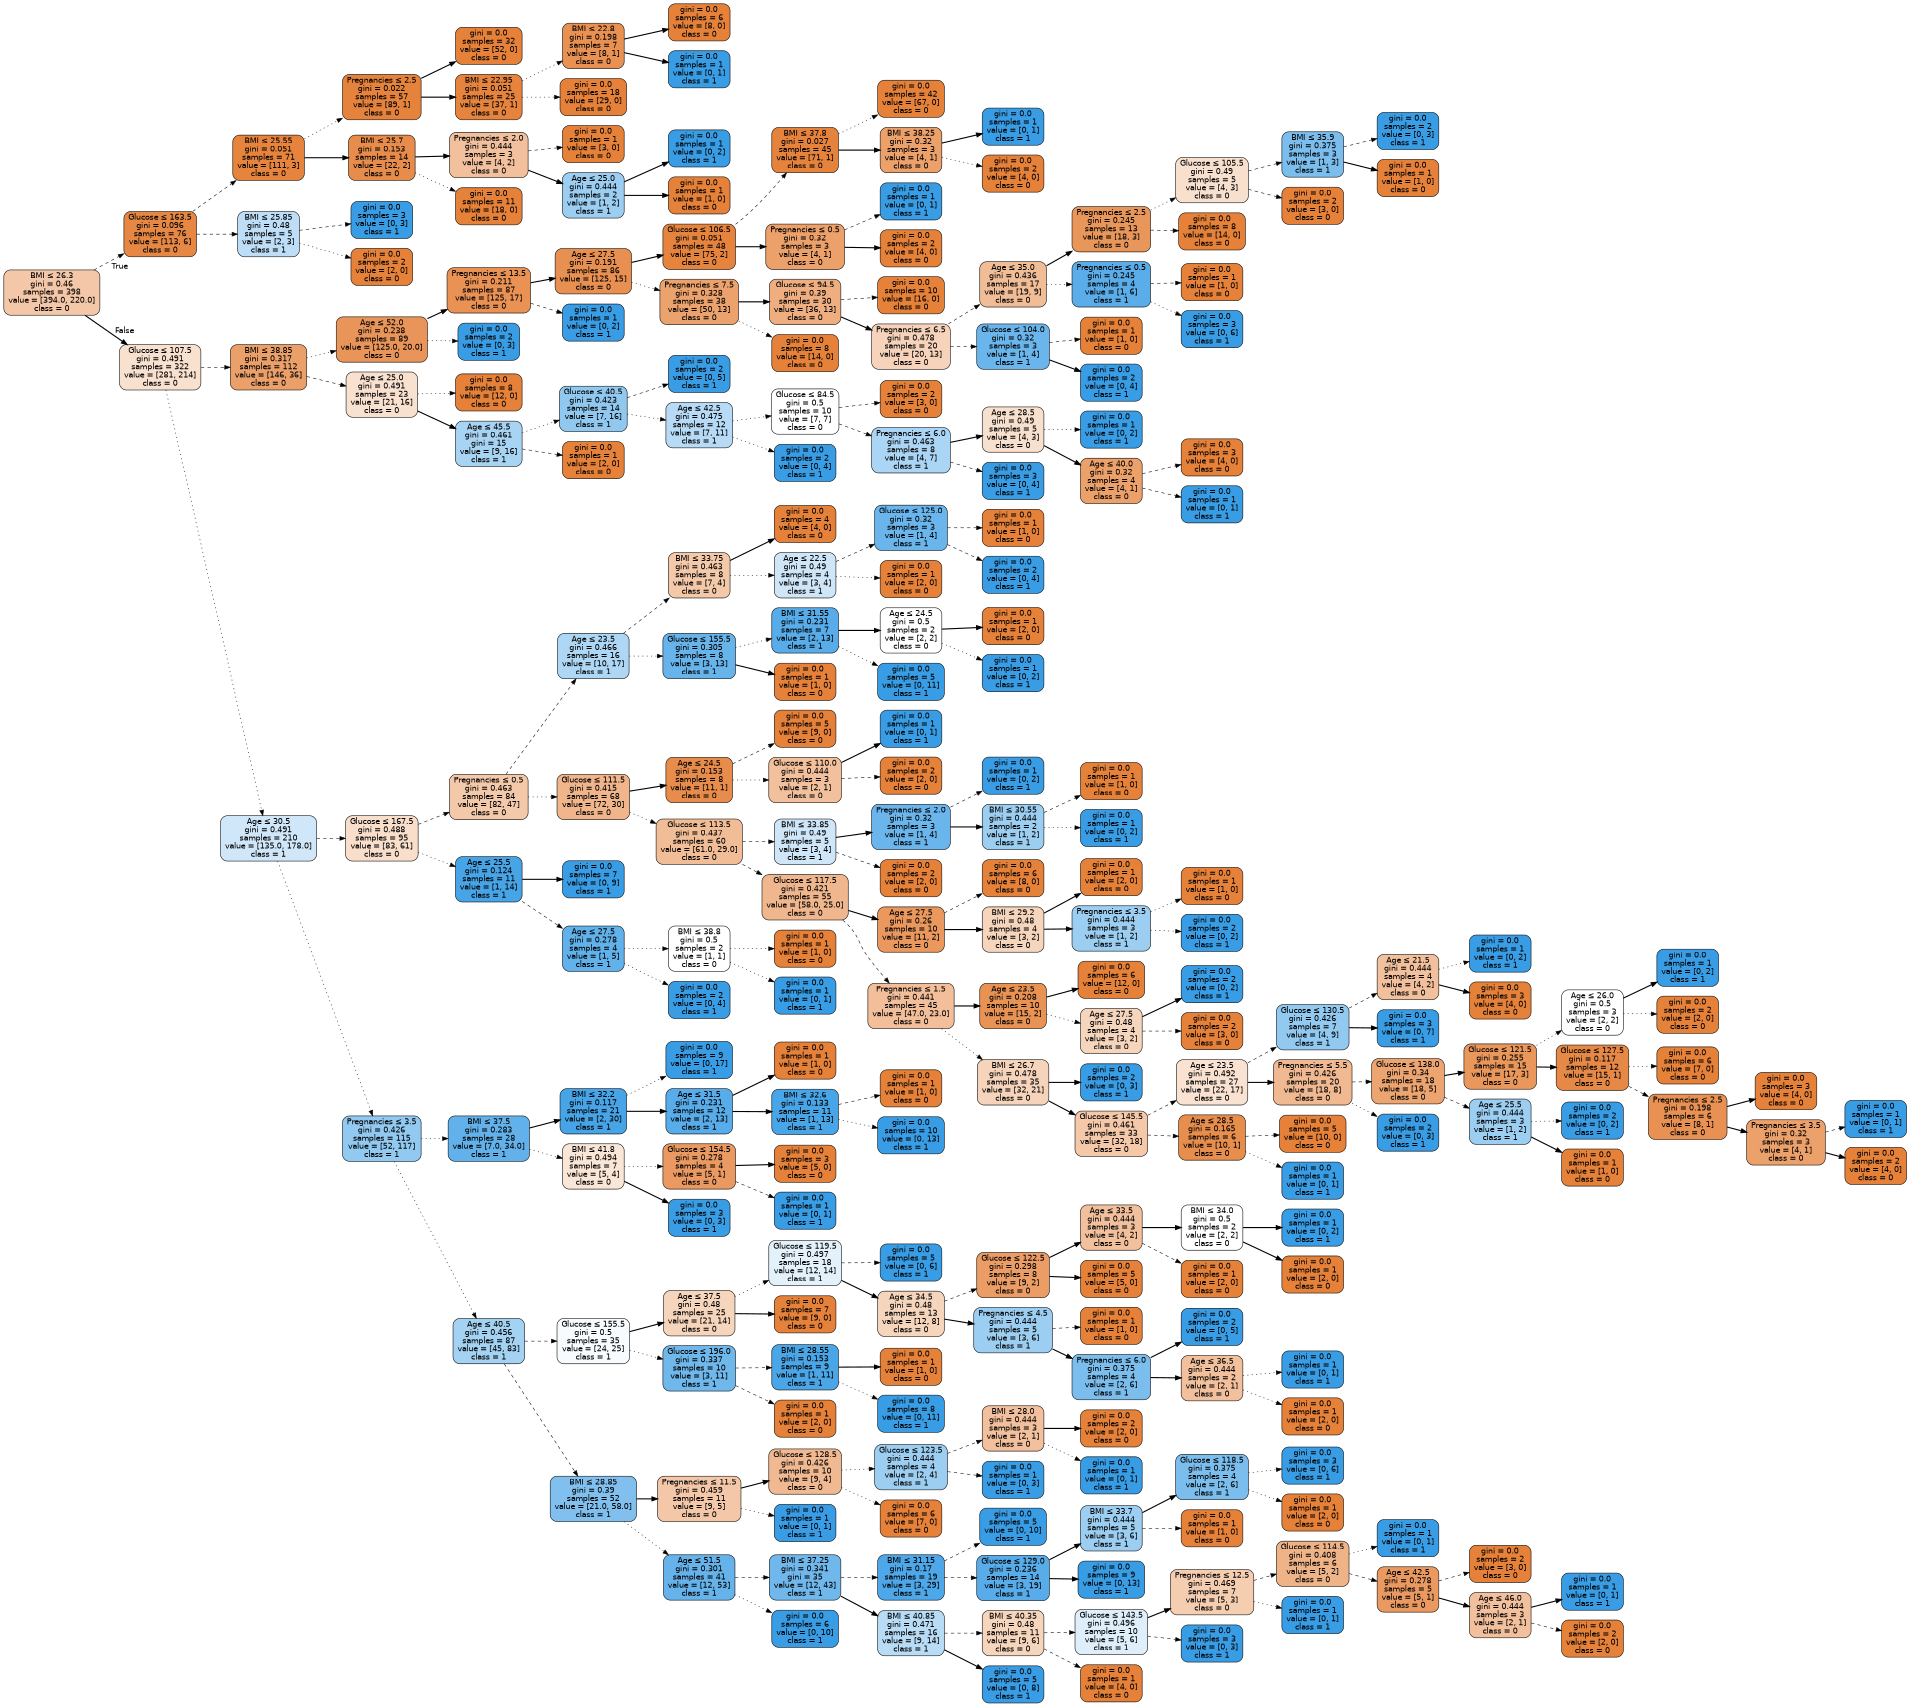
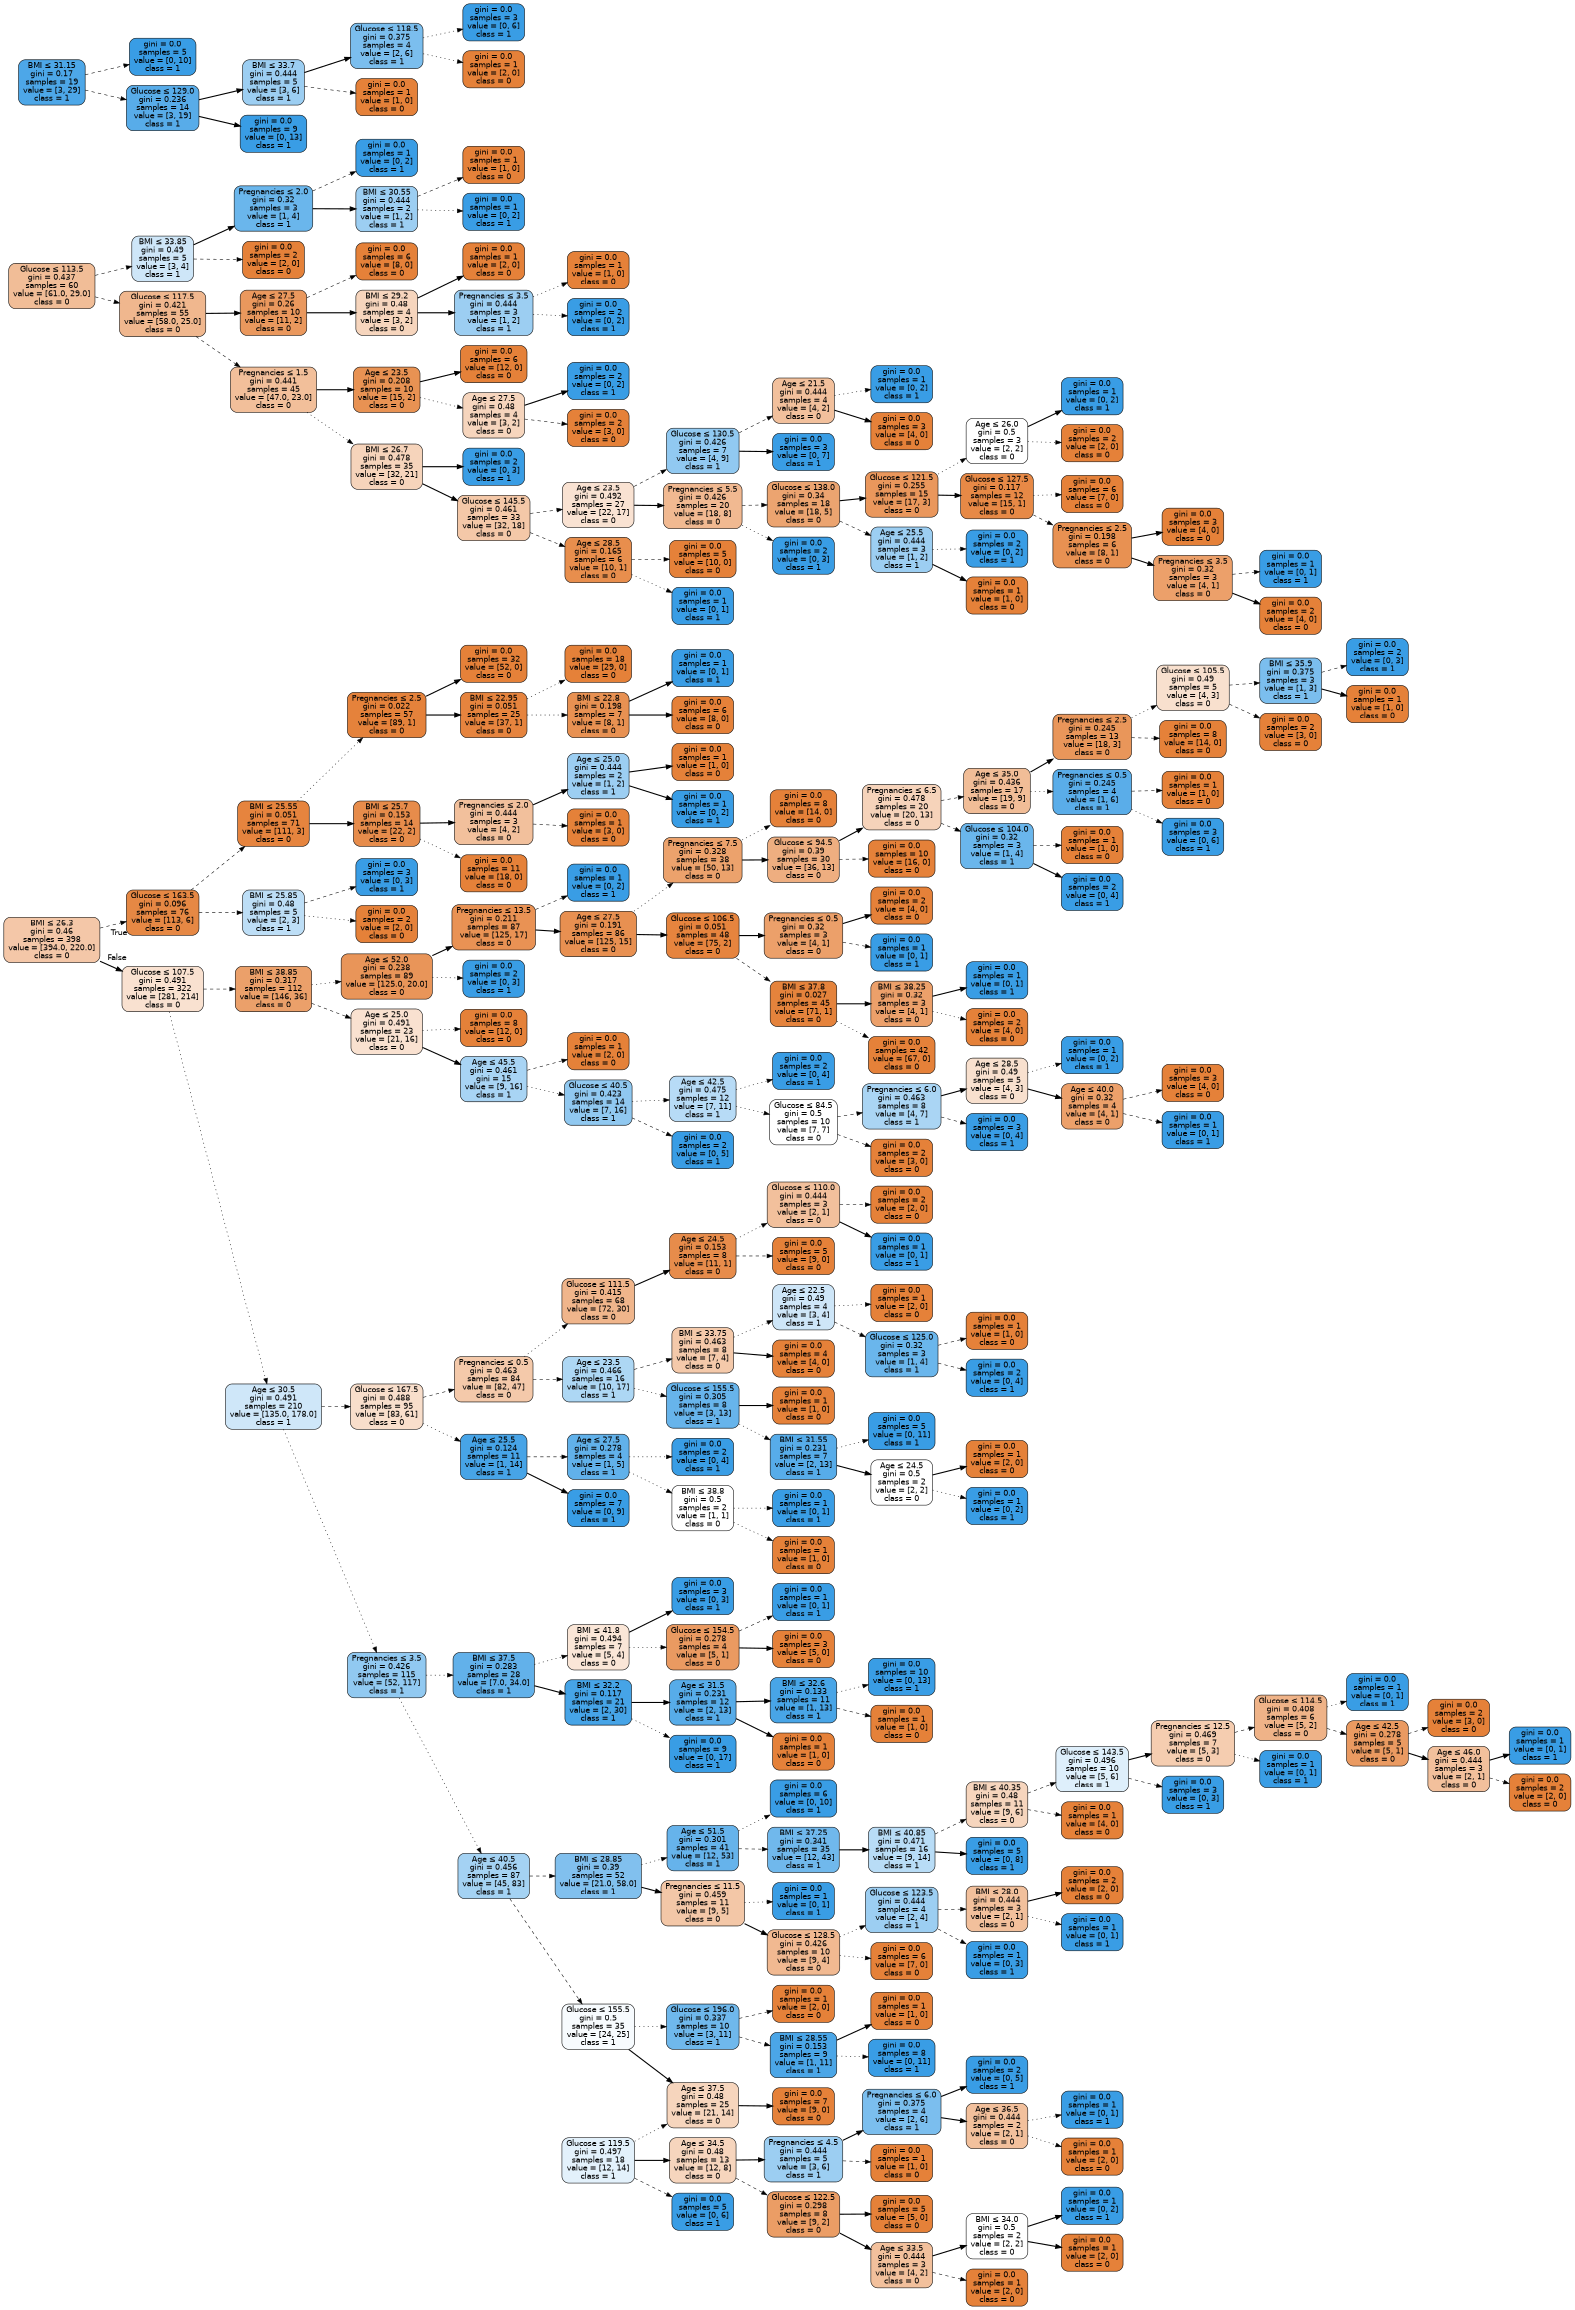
(640, 817) -> none
(749, 1290) -> (648, 2134)
(805, 1577) -> (803, 1850)
(856, 1577) -> none
